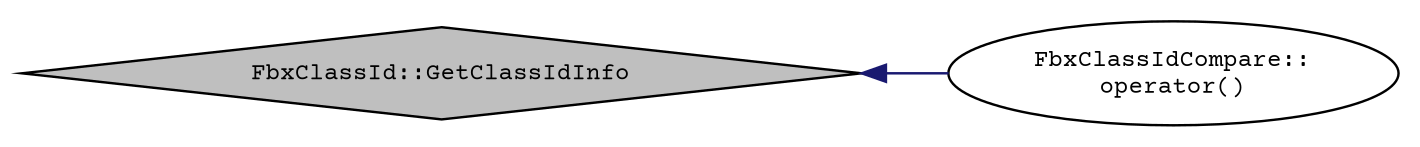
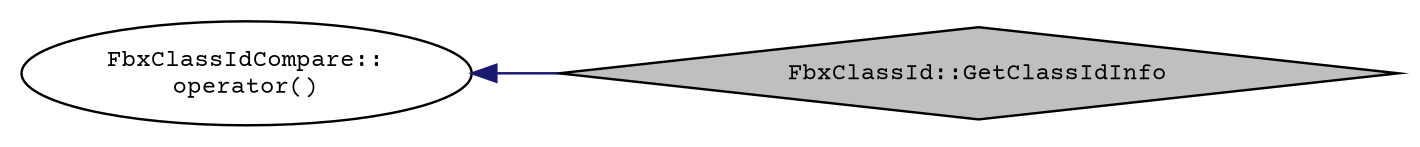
(917, 73) -> (527, 73)
